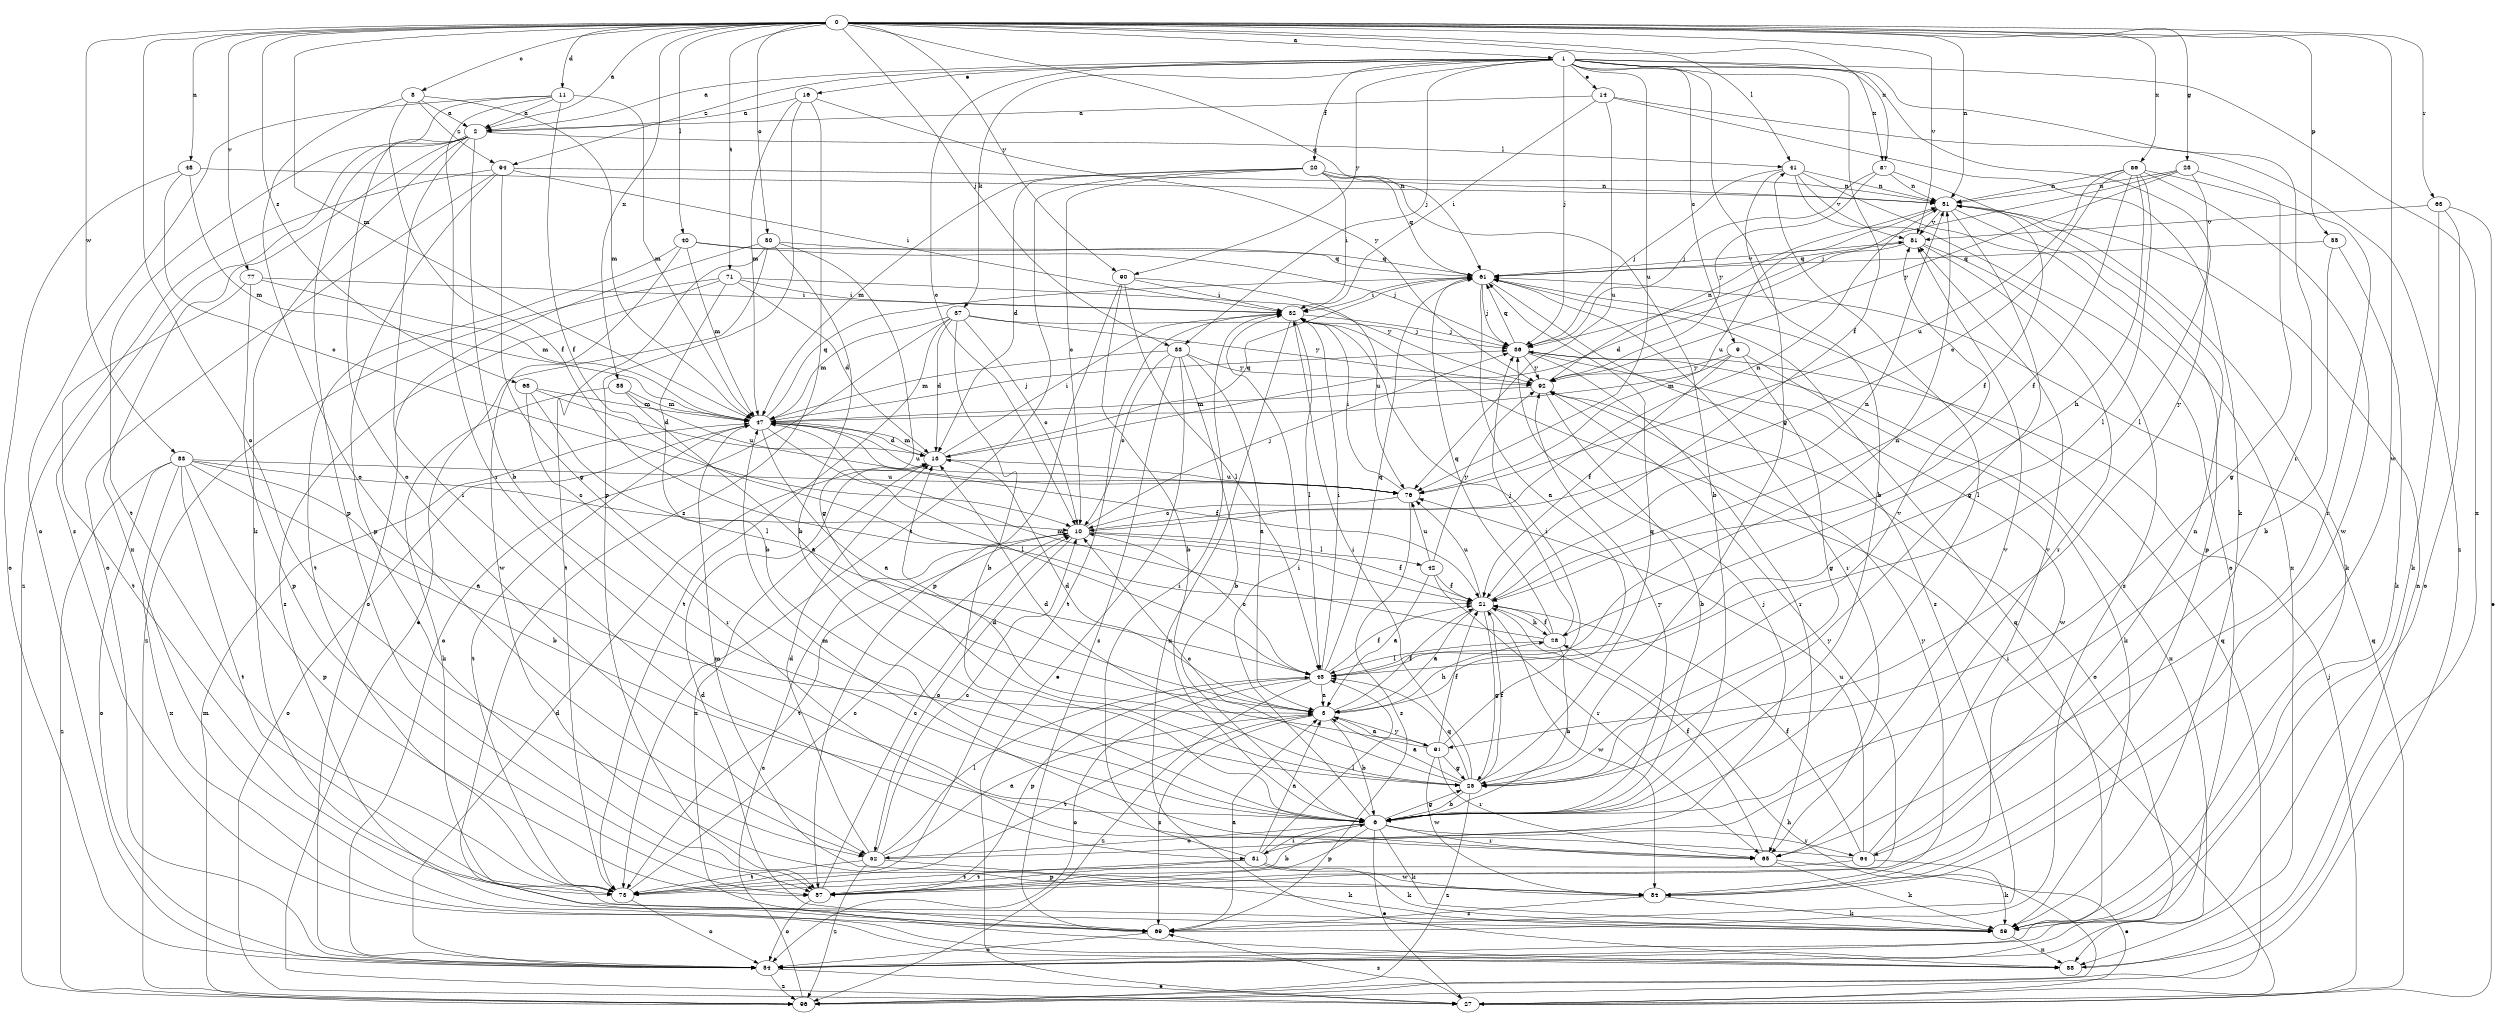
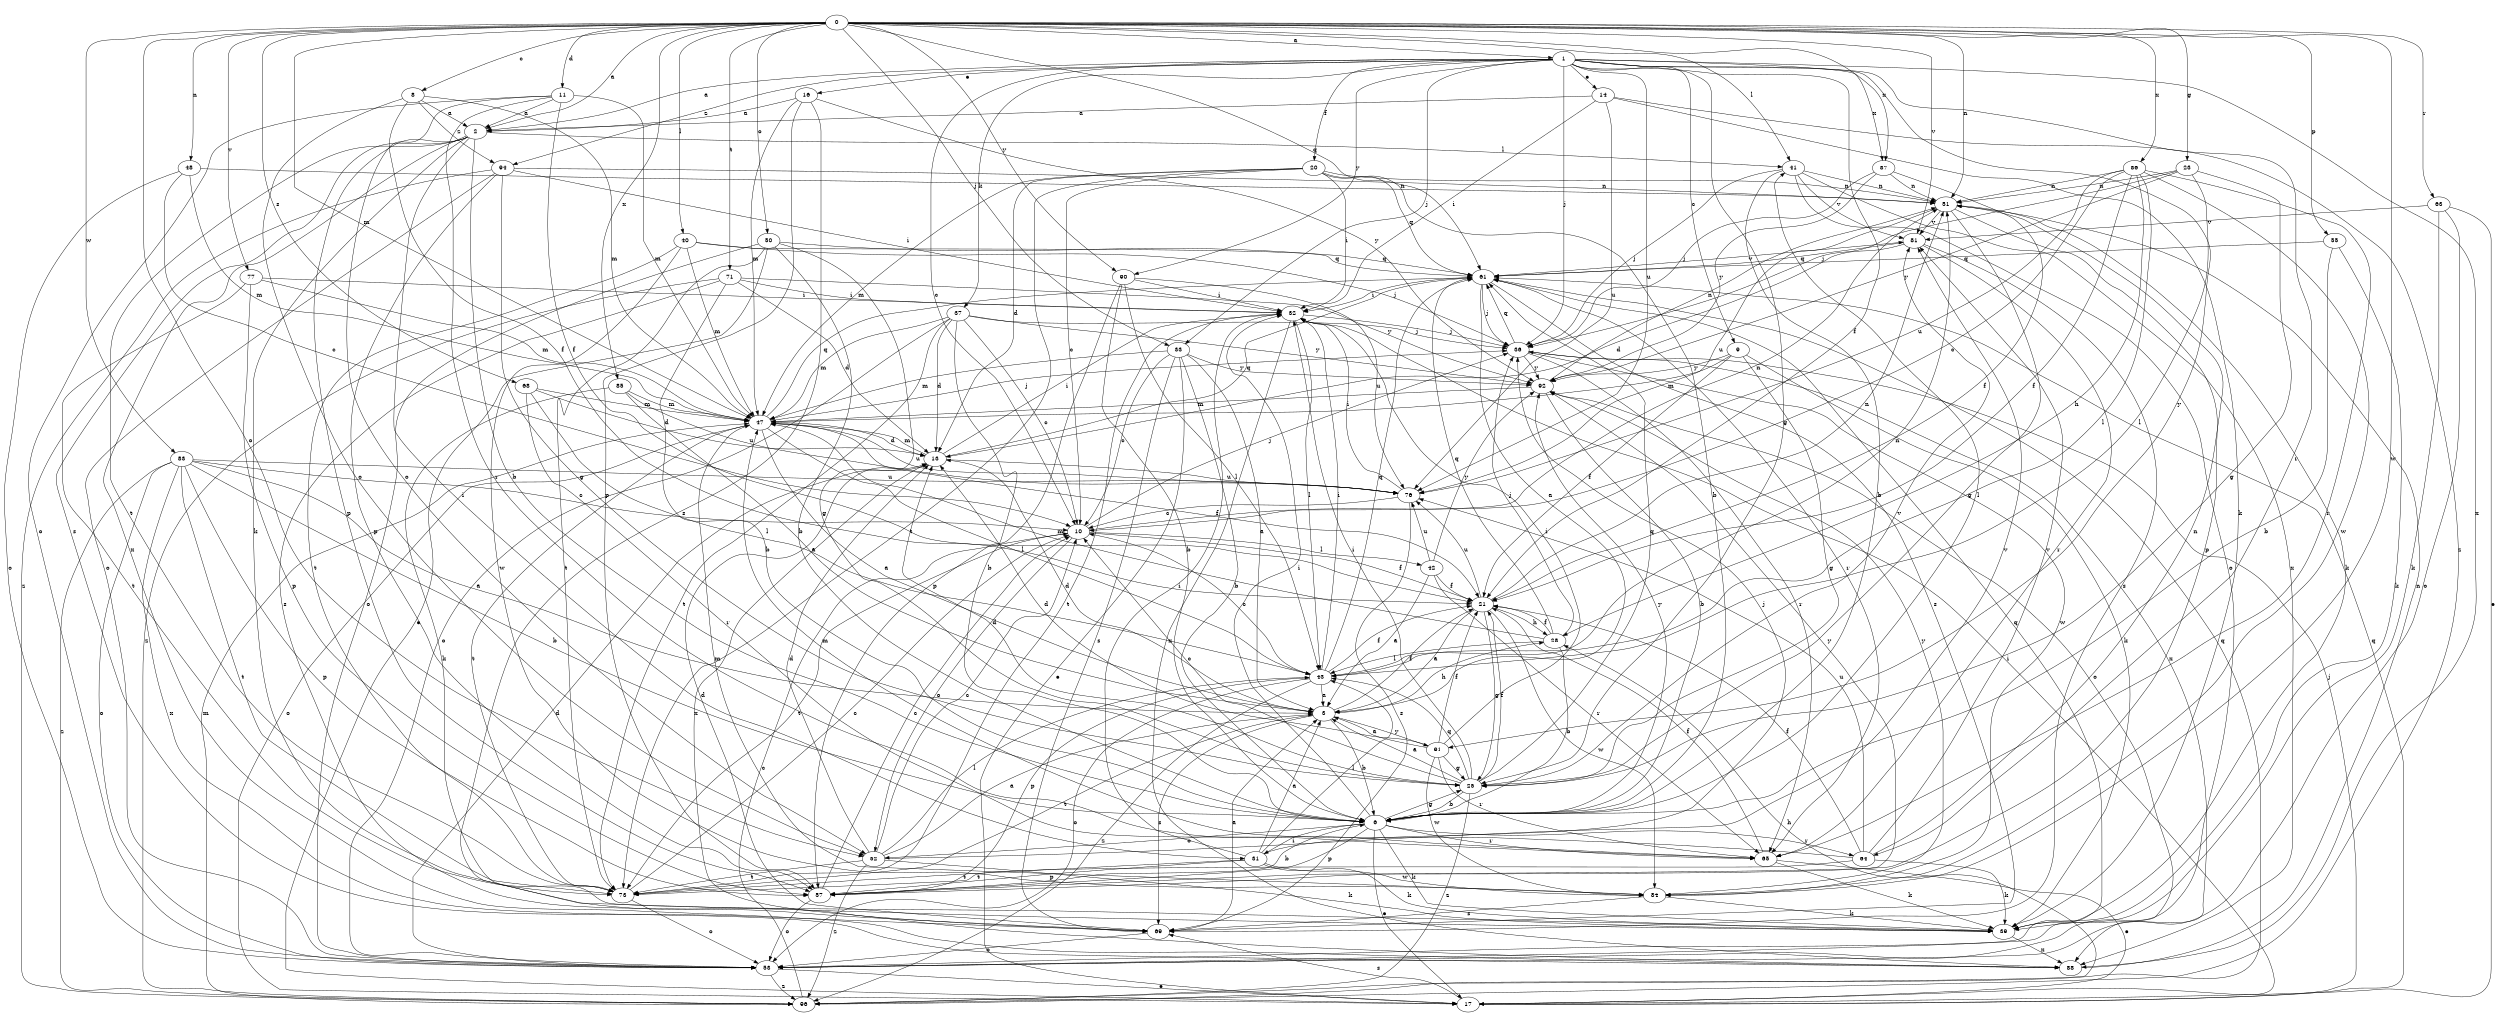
(767, 968) -> (767, 968)
(1468, 1005) -> (1468, 1005)
